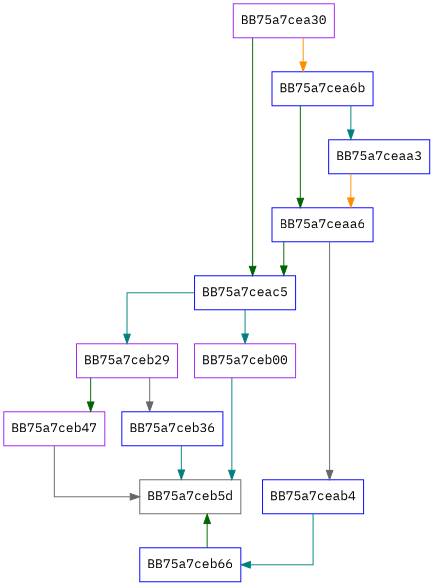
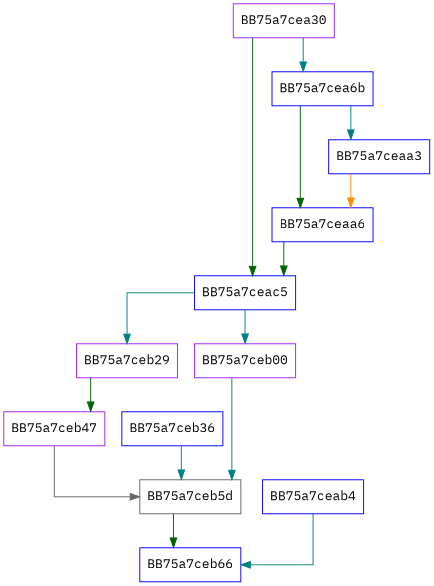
(303, 50) -> (303, 50)
(330, 356) -> none
(150, 390) -> none
(207, 536) -> (173, 526)
